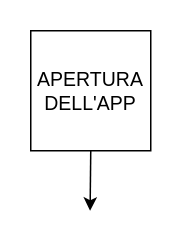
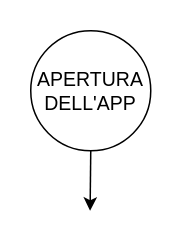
(91, 91) -> (91, 91)
